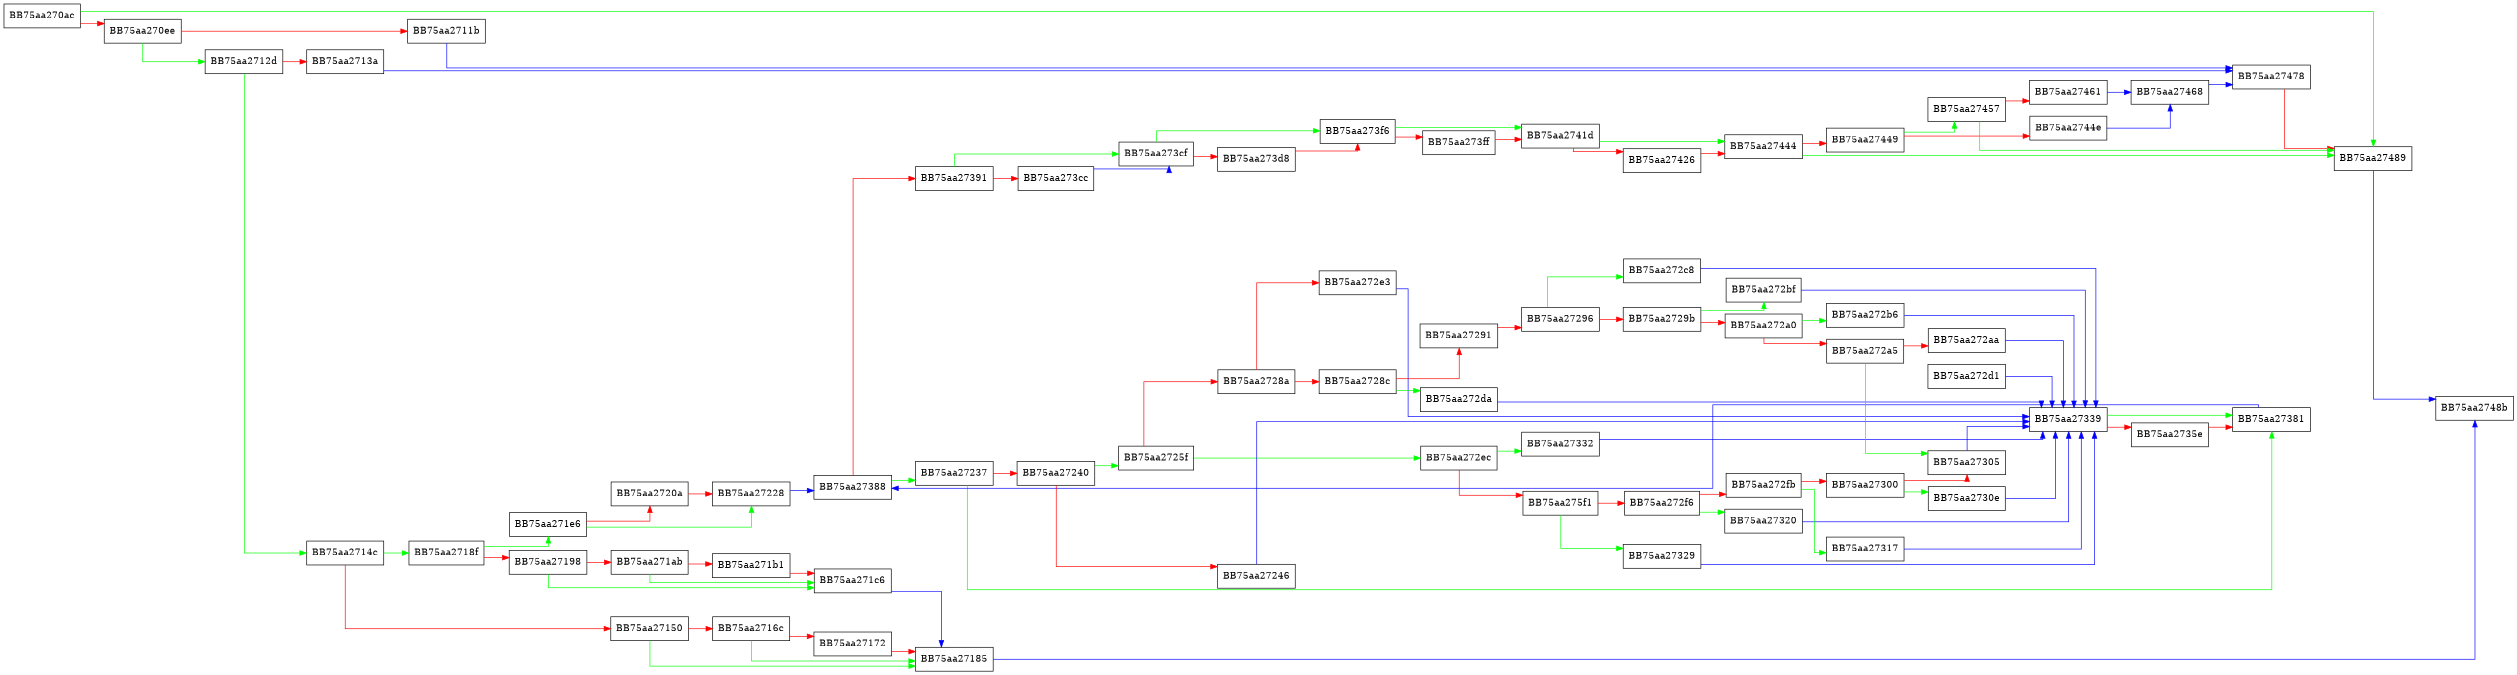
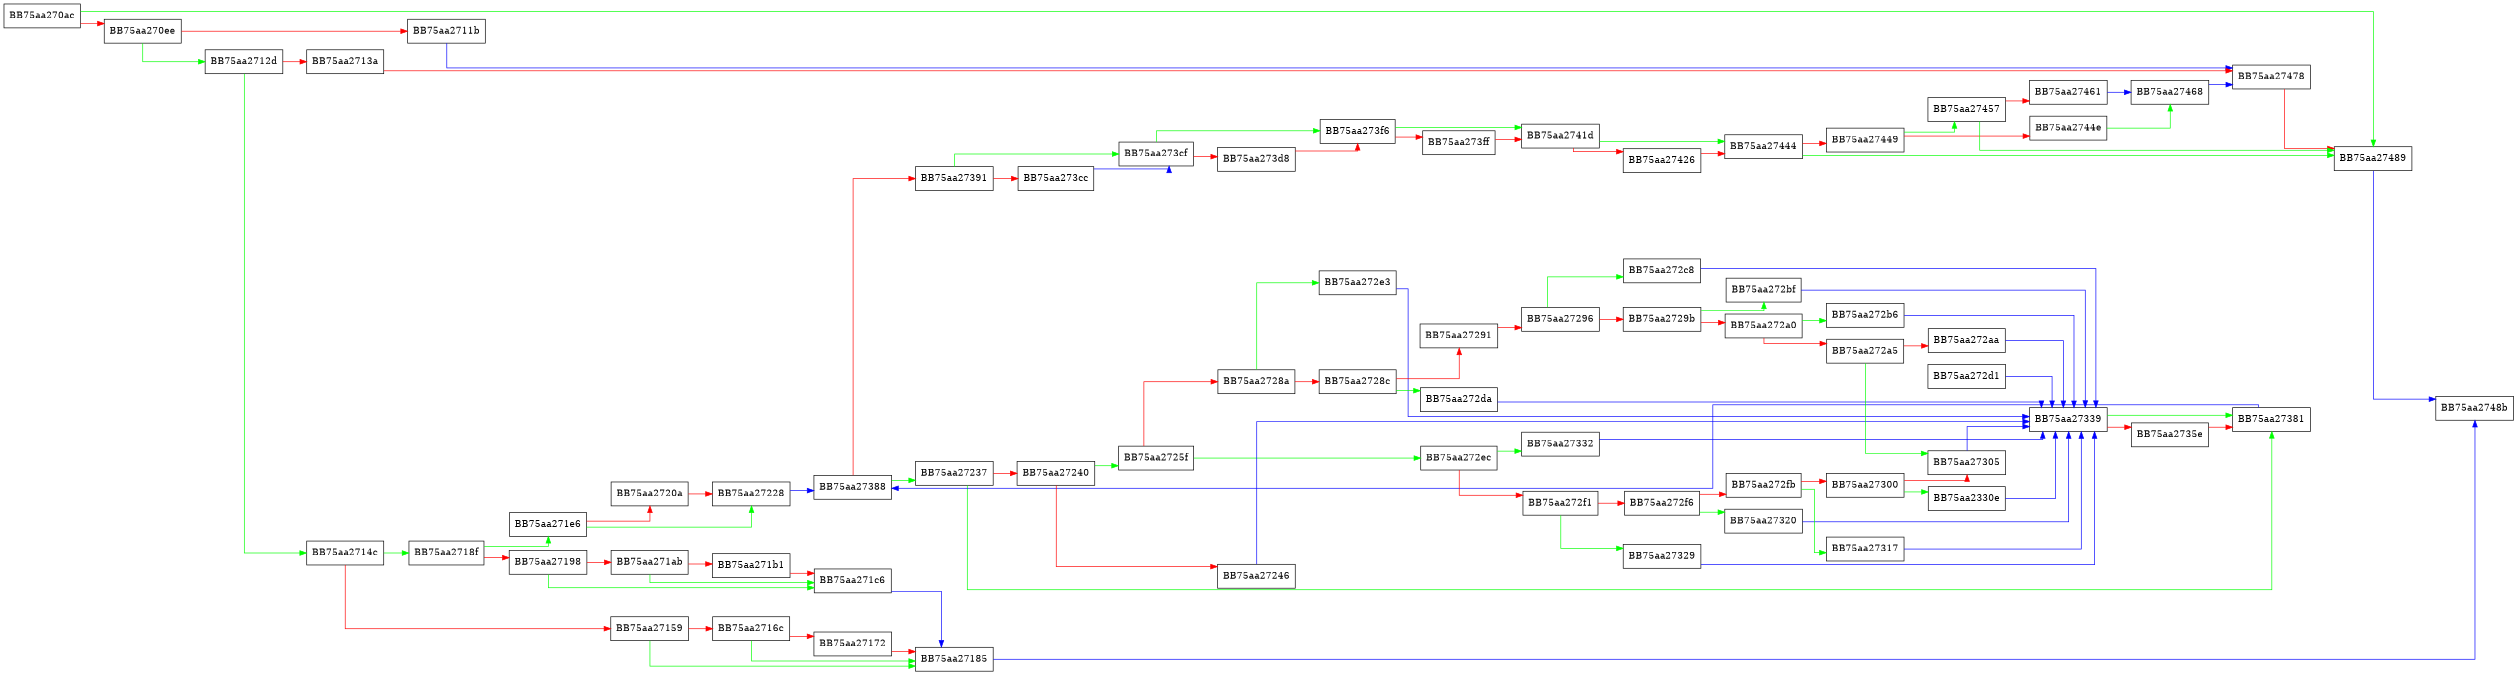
(1305, 71) -> (1305, 71)
(2147, 128) -> (2147, 128)
(1257, 298) -> (1257, 298)
(1967, 499) -> (1967, 499)
(1560, 503) -> (1560, 503)
(650, 629) -> (650, 629)
